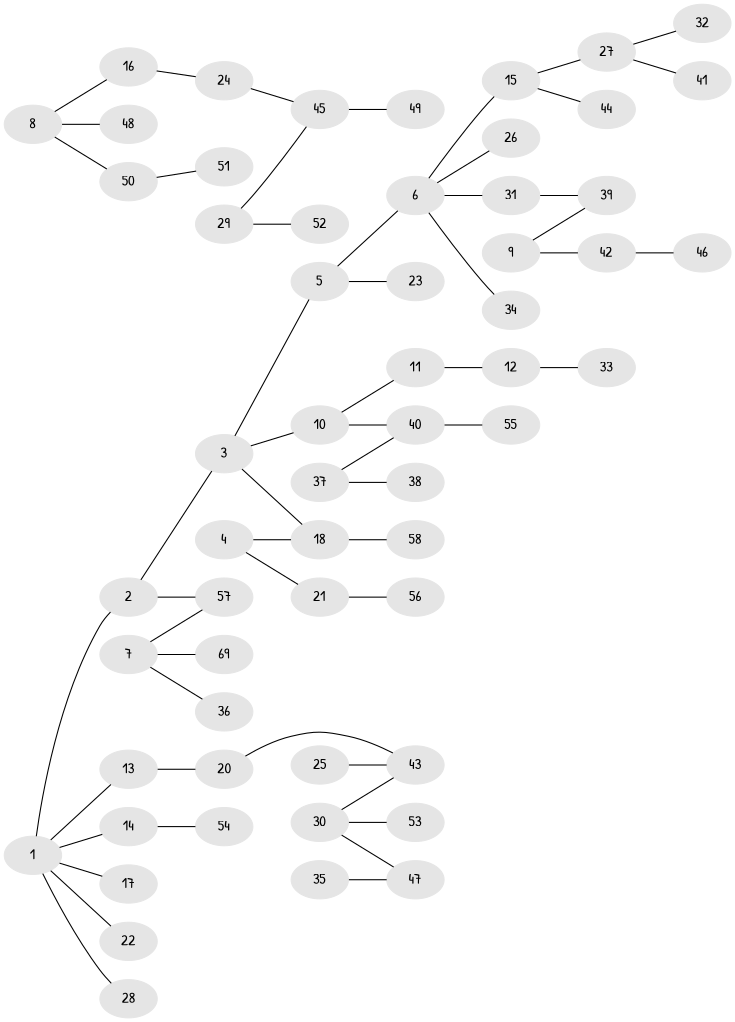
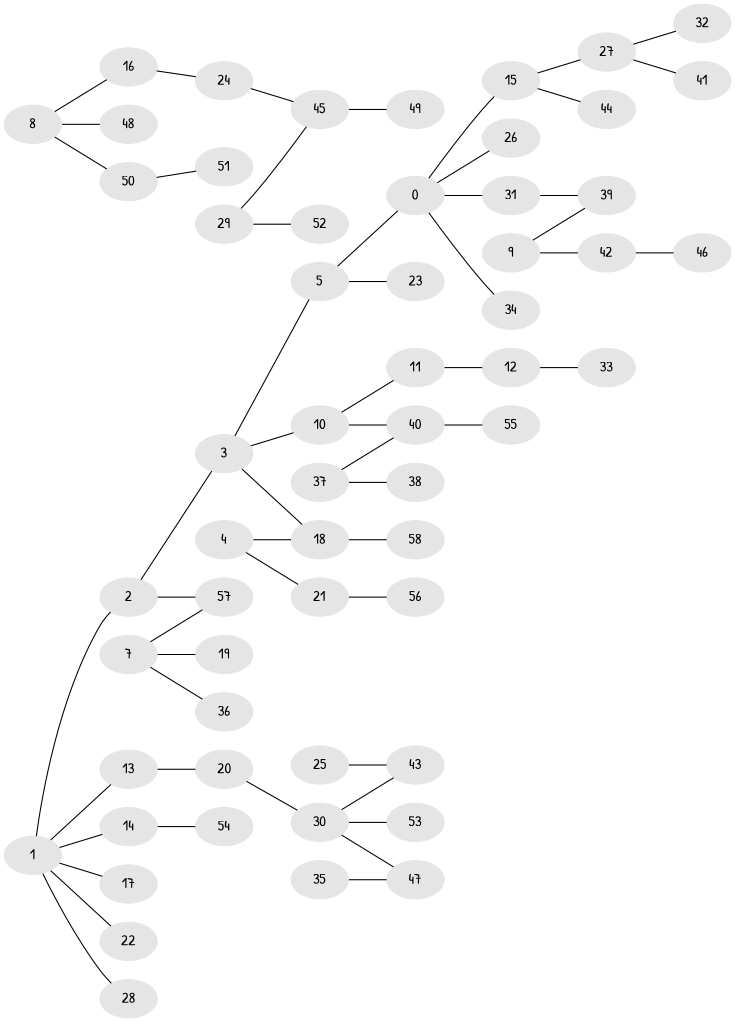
(415, 196) -> (415, 196)
(224, 654) -> (224, 654)
(319, 732) -> (272, 796)
